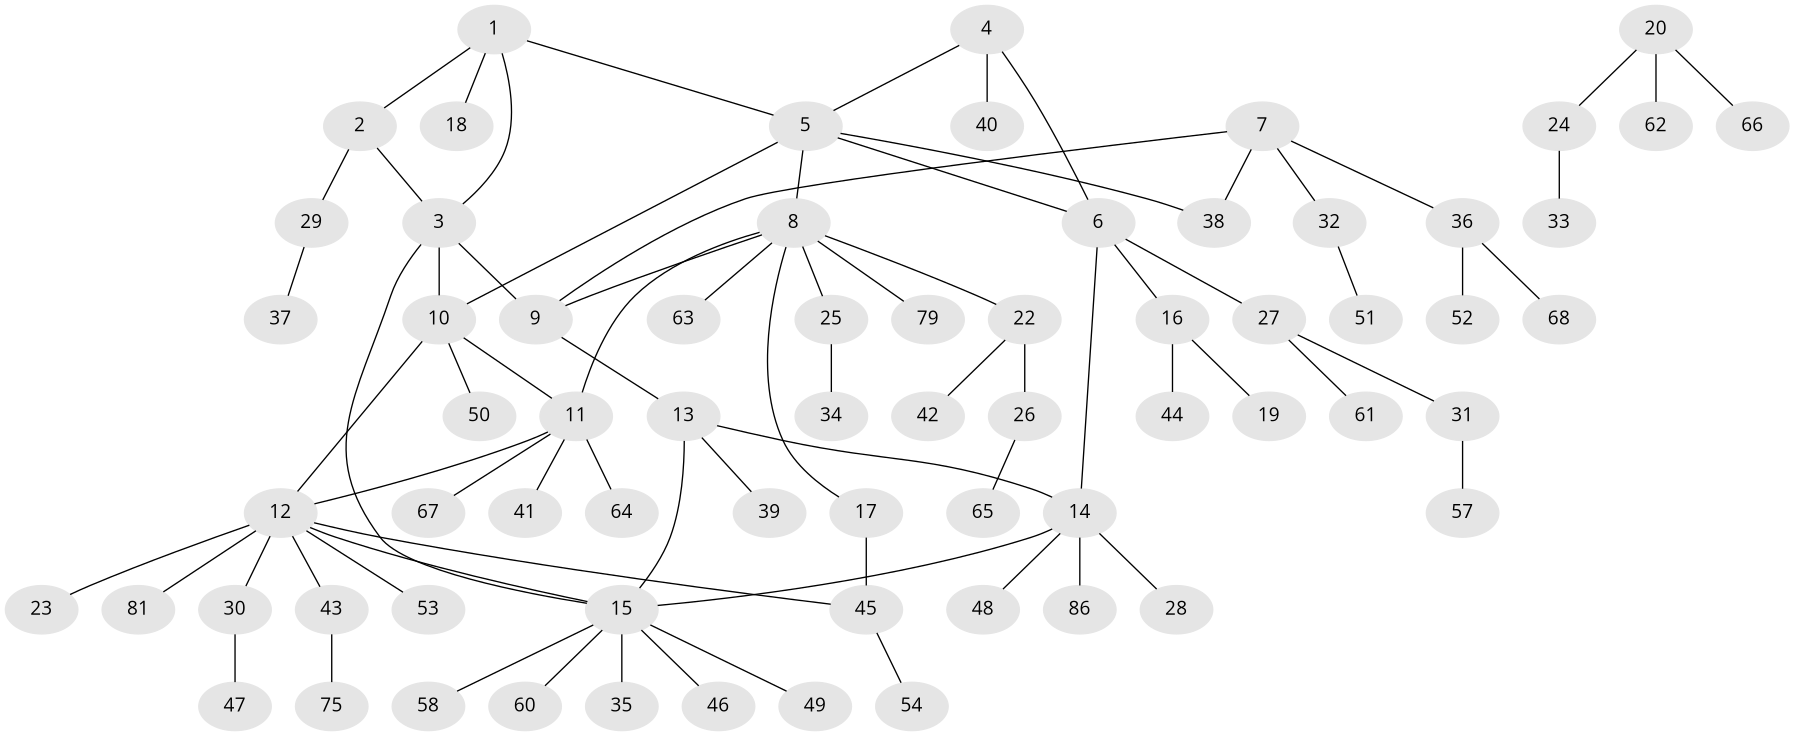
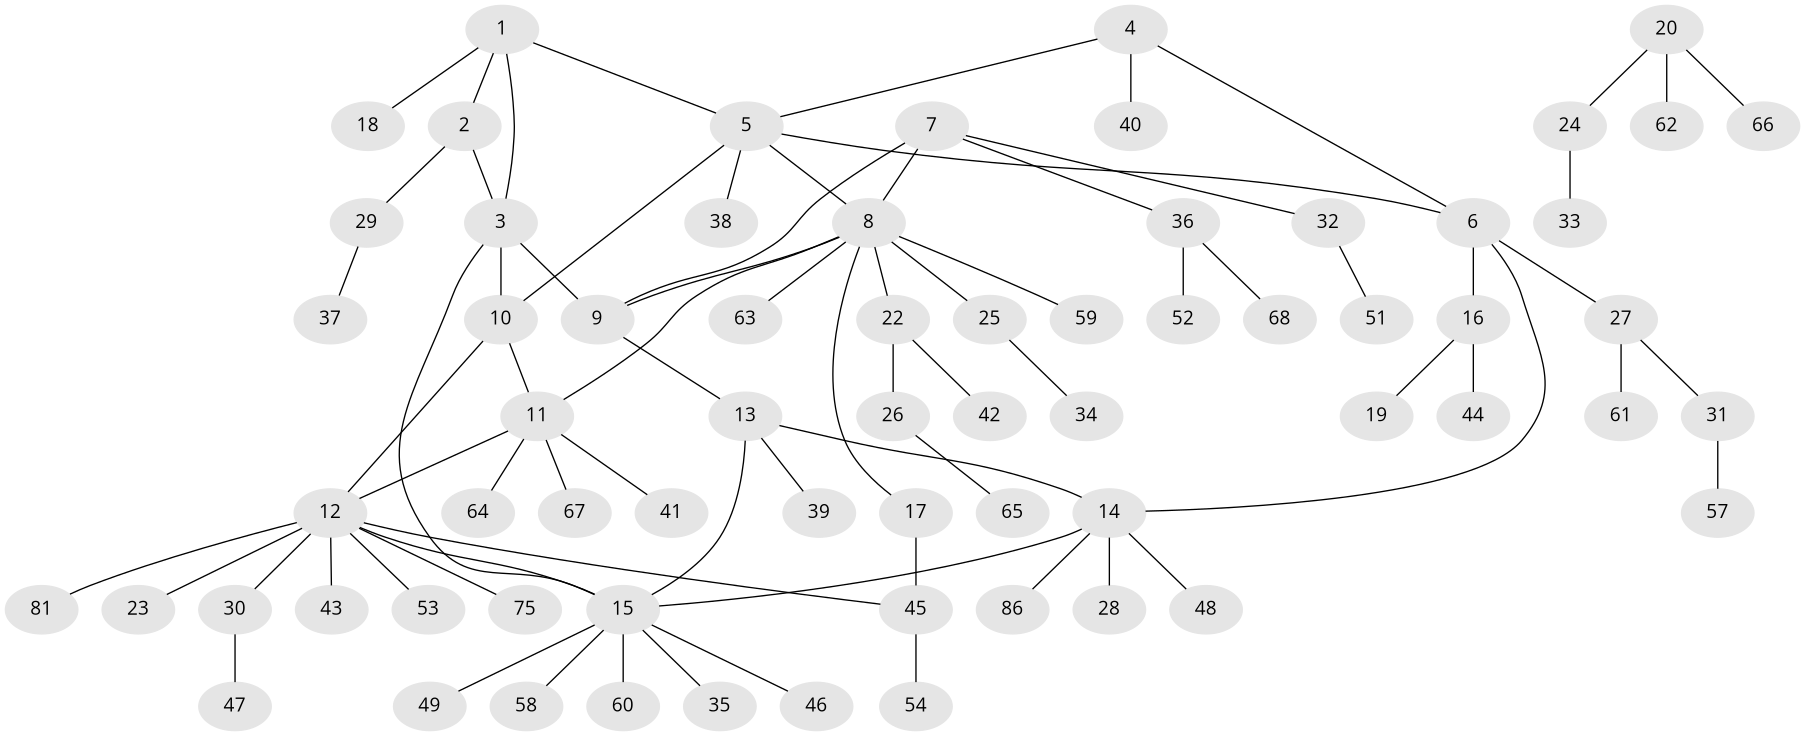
(1238, 175) -> (900, 175)
(928, 320) -> (1087, 320)
(479, 416) -> none
(332, 658) -> (428, 561)
